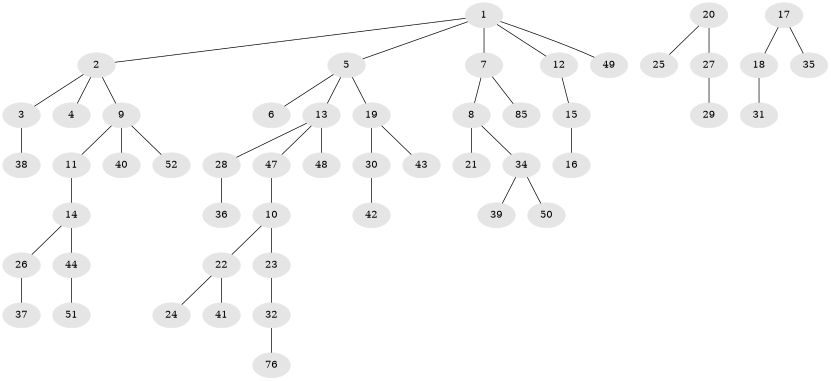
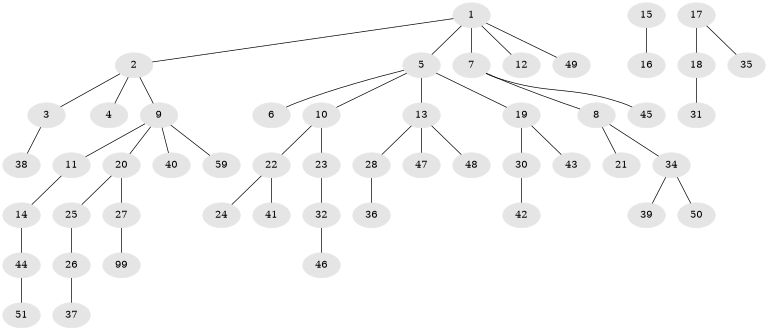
(565, 90) -> none
(522, 115) -> (647, 115)
(709, 115) -> (122, 265)
none -> (140, 140)
(172, 165) -> (222, 165)
(272, 190) -> (372, 90)
(47, 240) -> (72, 240)
(272, 365) -> (322, 265)
